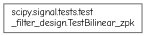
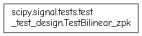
(73, 18) -> (71, 18)
